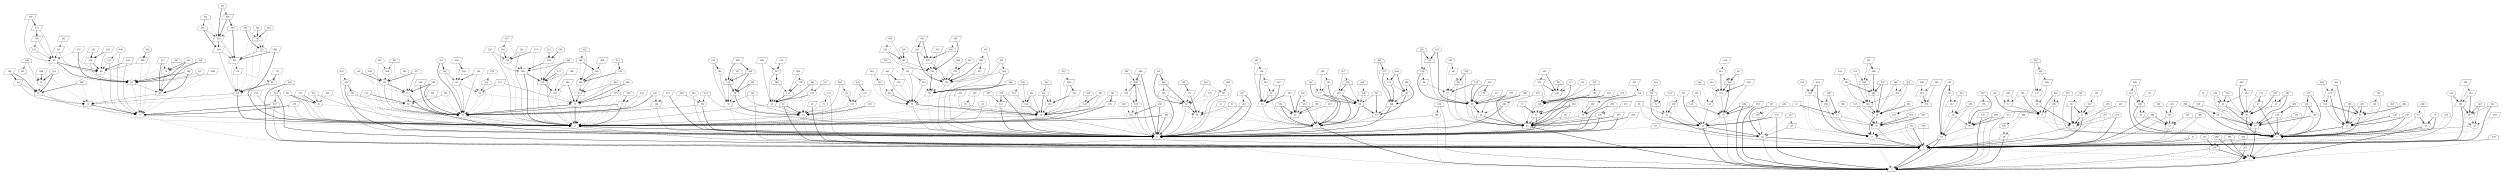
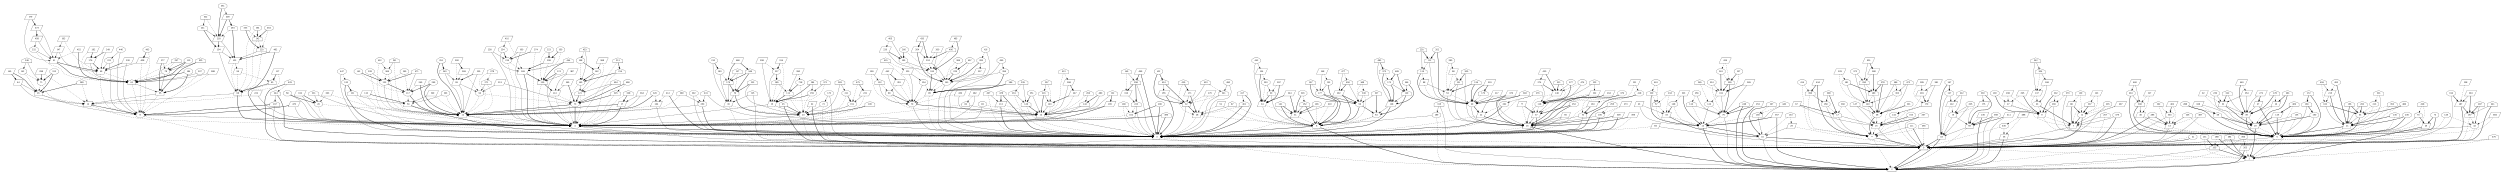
(2468, 87) -> none
(1132, 88) -> (1131, 87)
